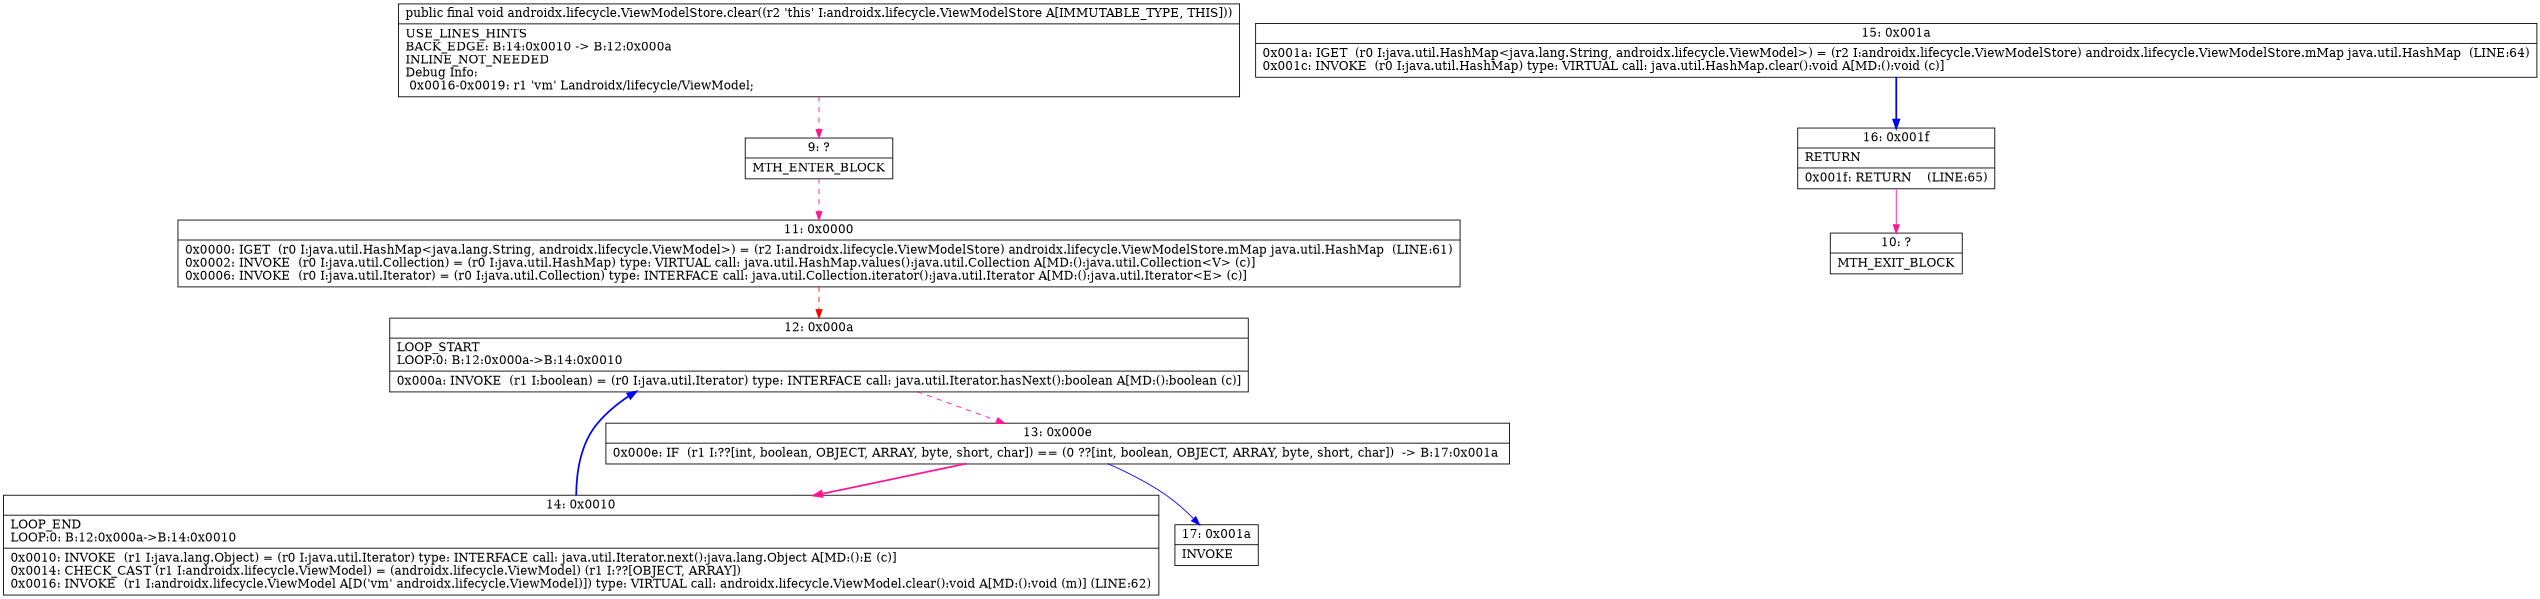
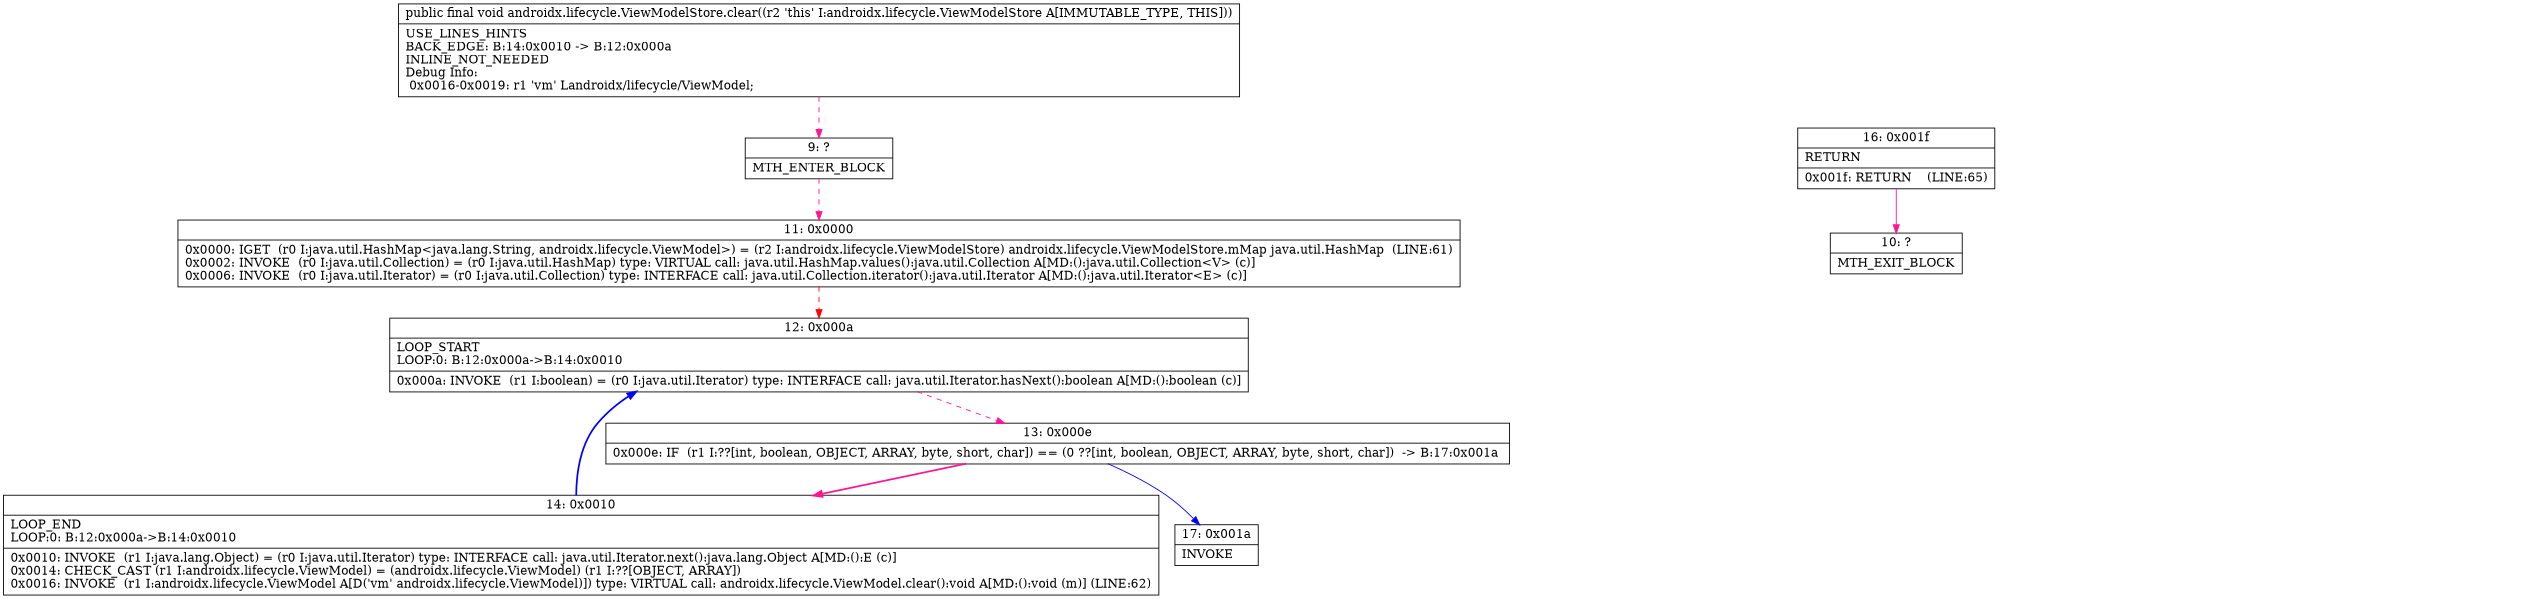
(1896, 50) -> none
